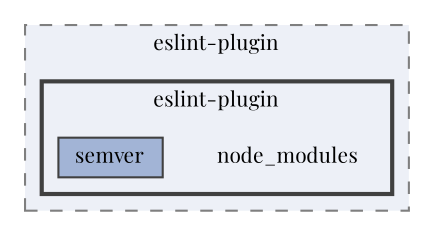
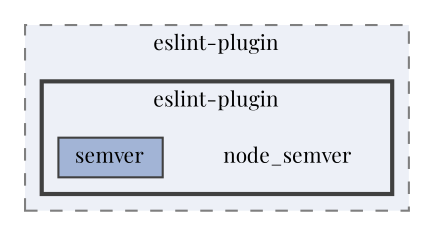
(288, 158) -> (288, 158)
